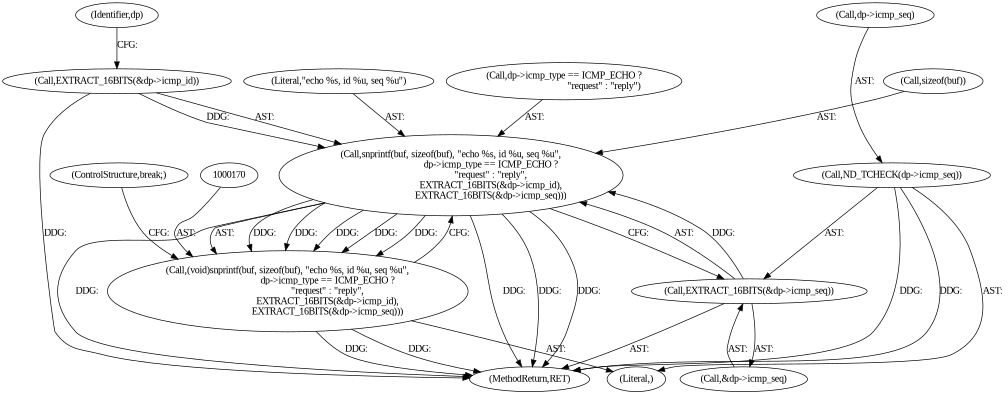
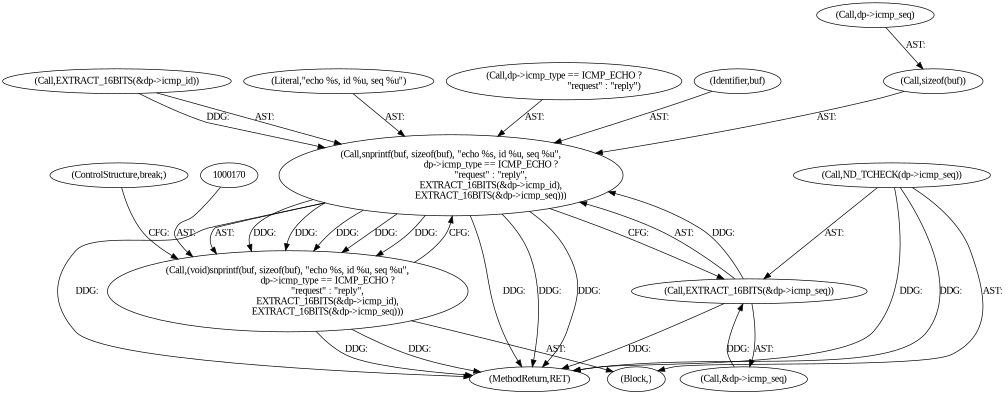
(117, 15) -> none
none -> (738, 81)
(851, 94) -> (902, 46)
(641, 349) -> (641, 349)
(739, 349) -> (739, 349)
(125, 359) -> none
(636, 379) -> (636, 379)
